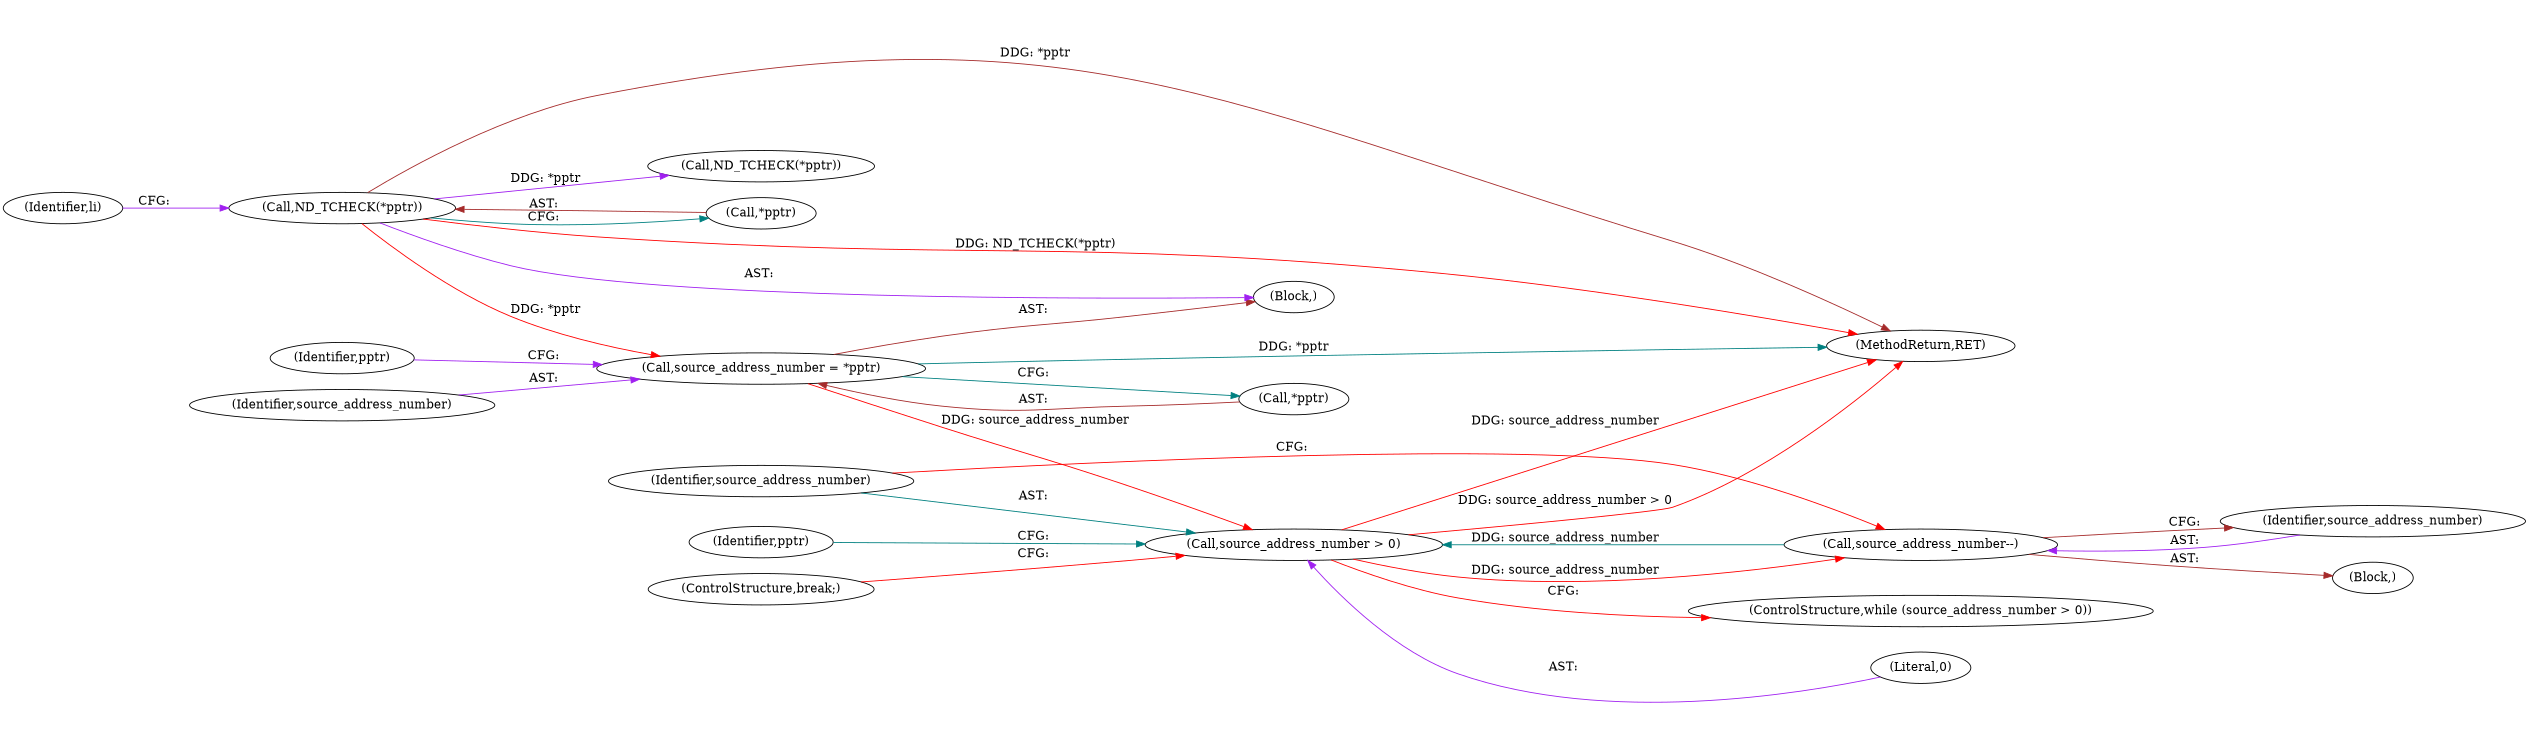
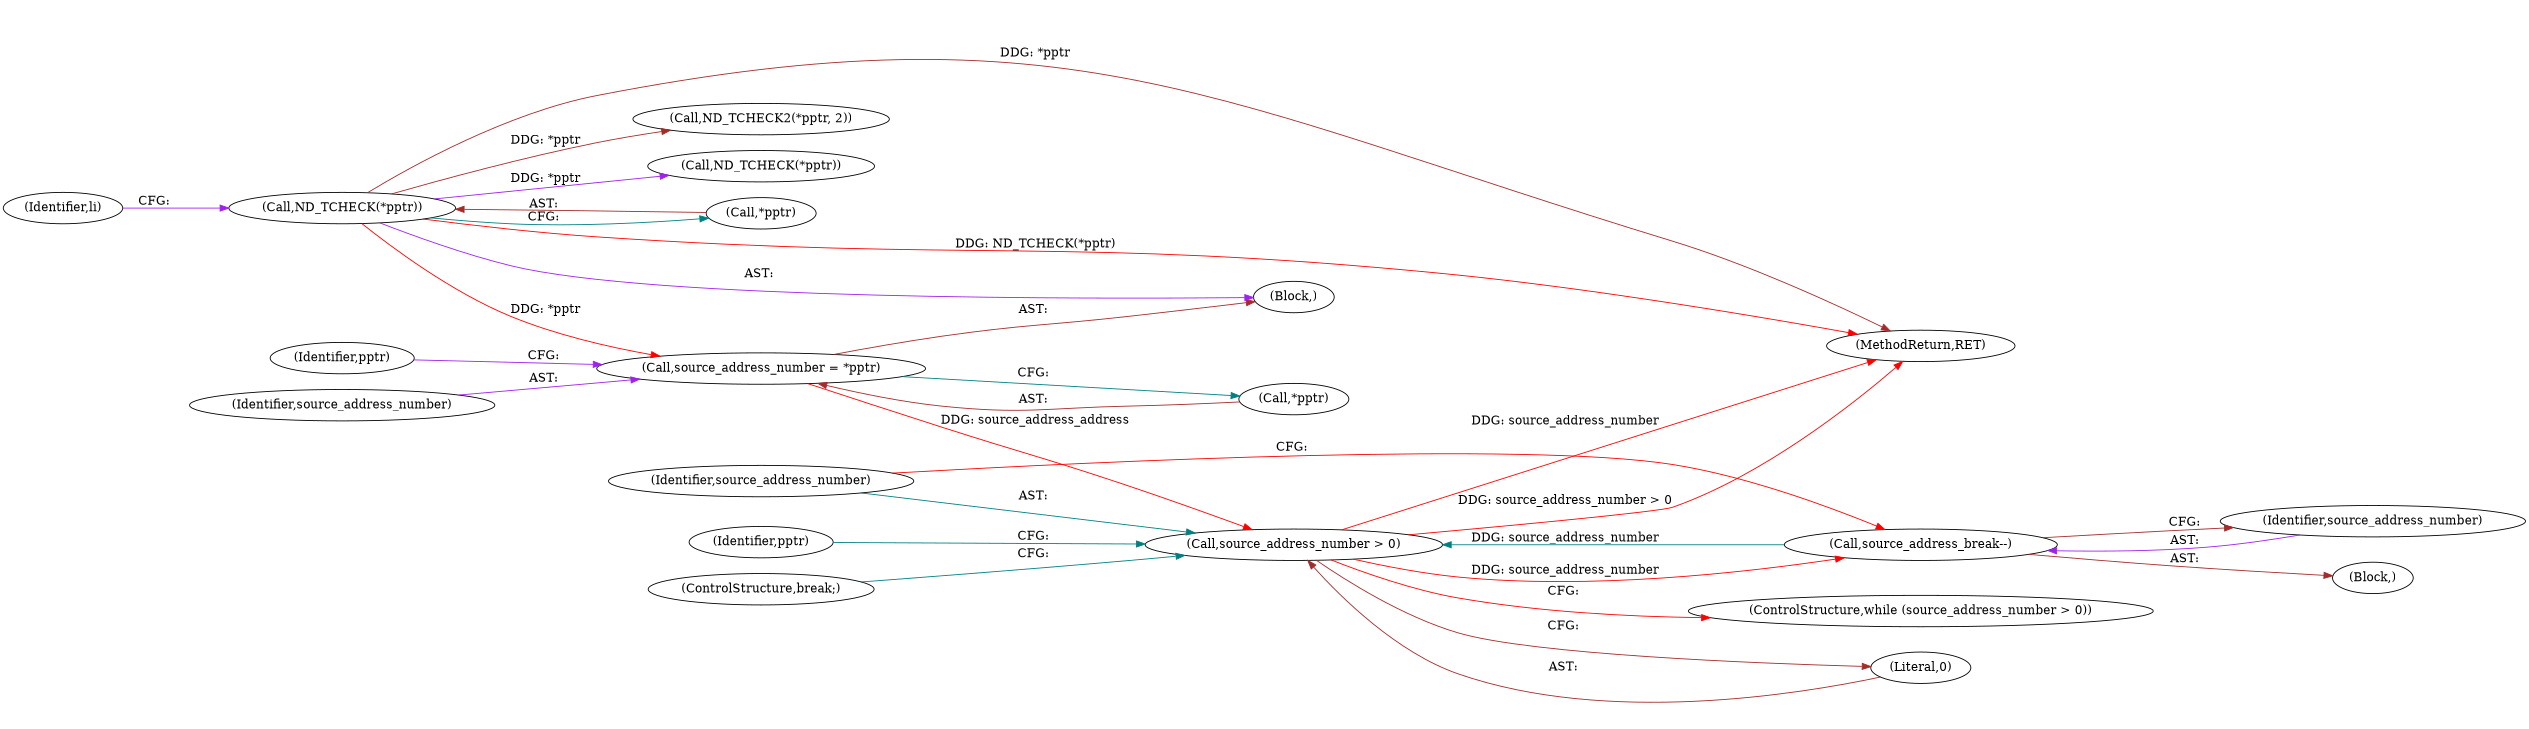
none -> (761, 119)
(1368, 355) -> none
(1035, 420) -> (1035, 420)
(1921, 545) -> (1921, 545)
(1018, 570) -> (1018, 570)
none -> (1580, 651)
(1578, 699) -> (1578, 699)
